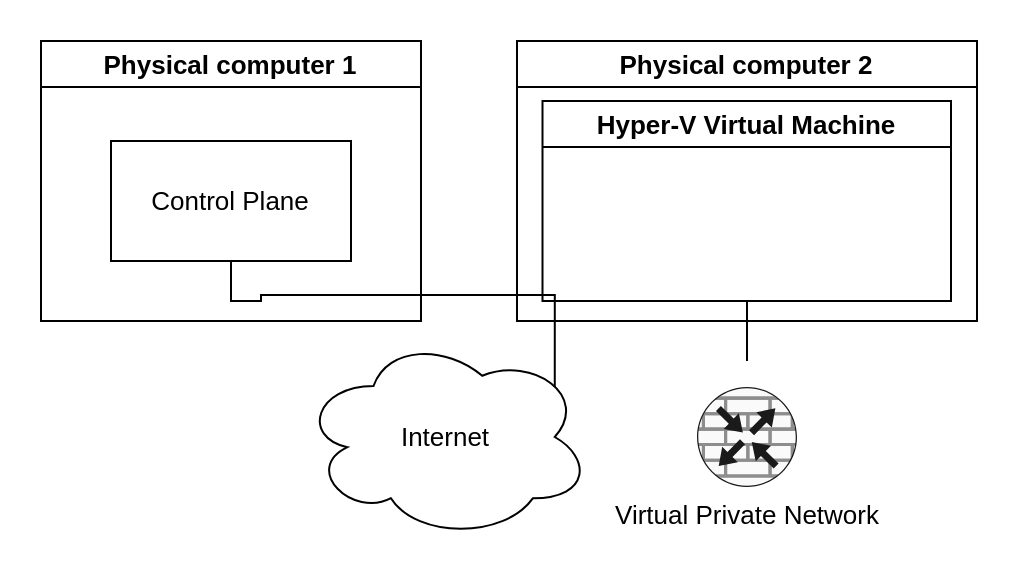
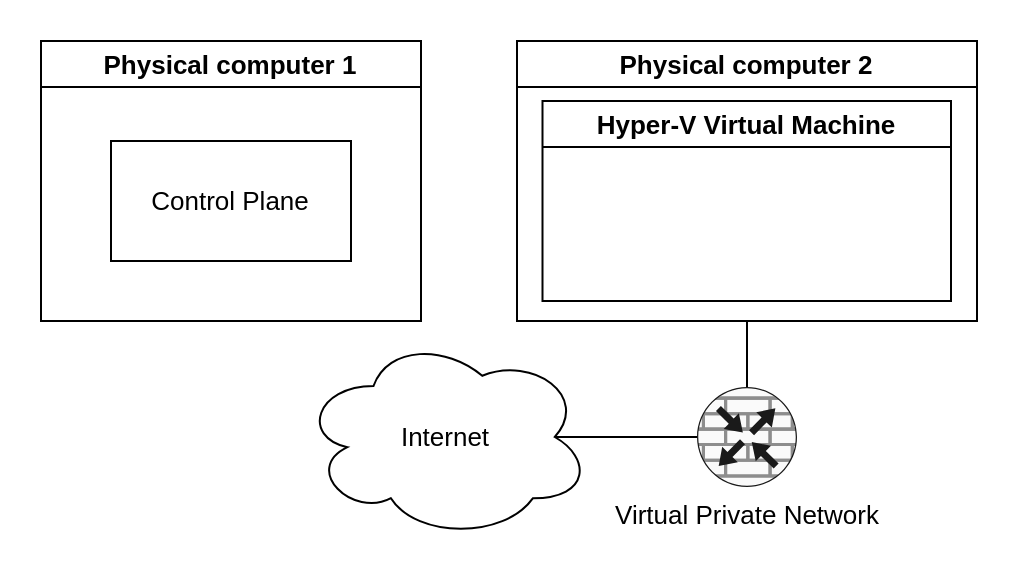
(416, 295) -> (626, 437)
(747, 312) -> (747, 373)
